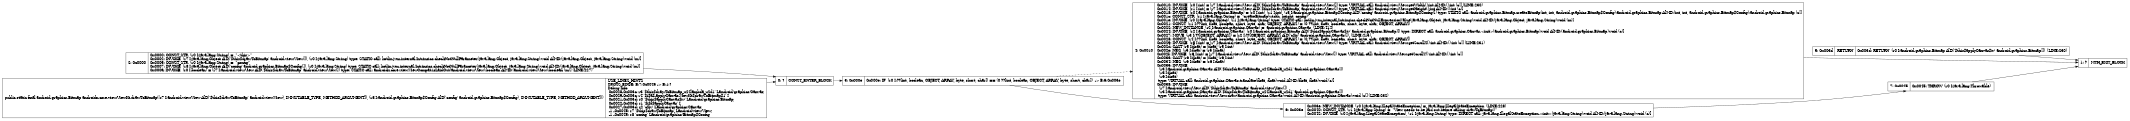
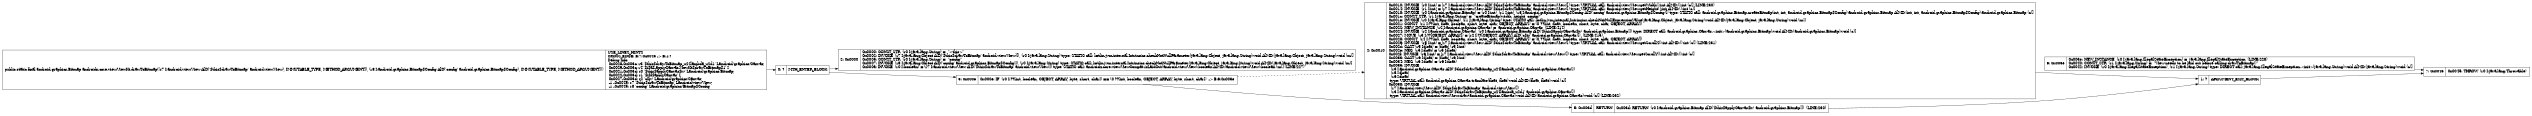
(2108, 63) -> (2235, 80)
(708, 72) -> (832, 69)
(2024, 74) -> (2341, 76)
(810, 81) -> (808, 70)
(1145, 102) -> (1356, 101)
